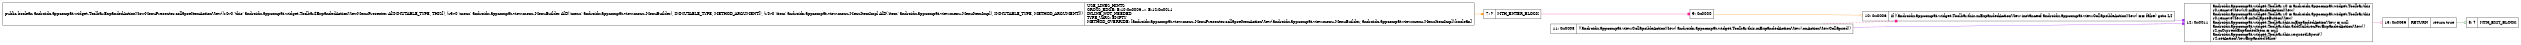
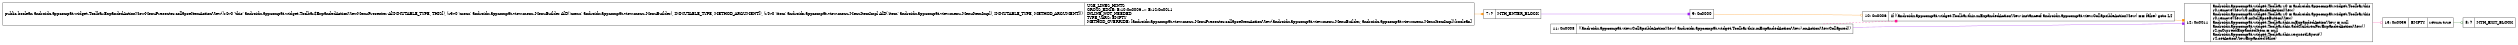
(1614, 14) -> (1614, 14)
(2178, 20) -> (2178, 20)
(2419, 22) -> (2418, 22)
